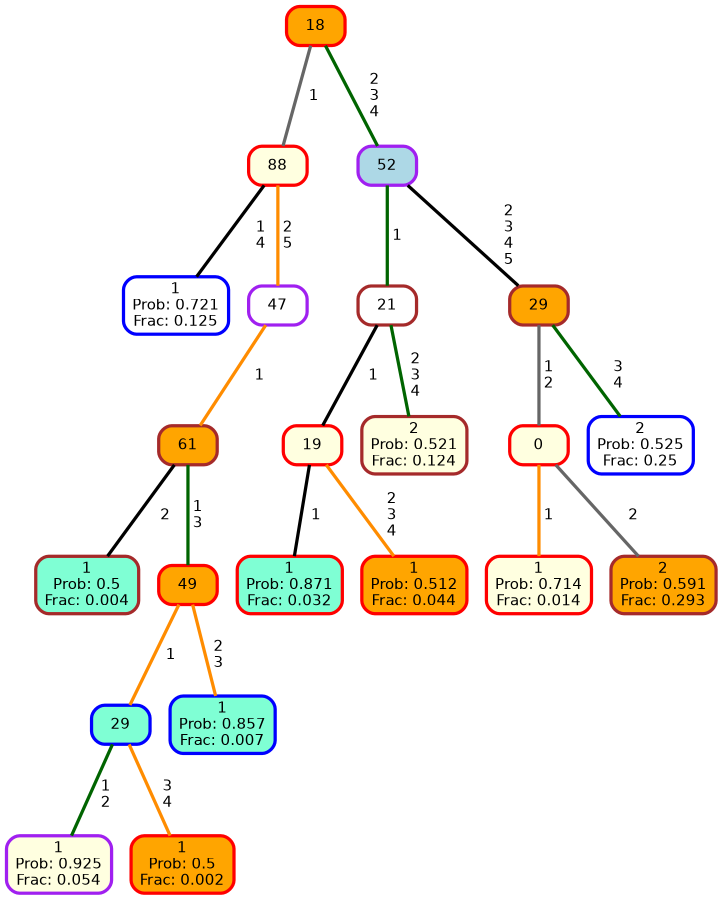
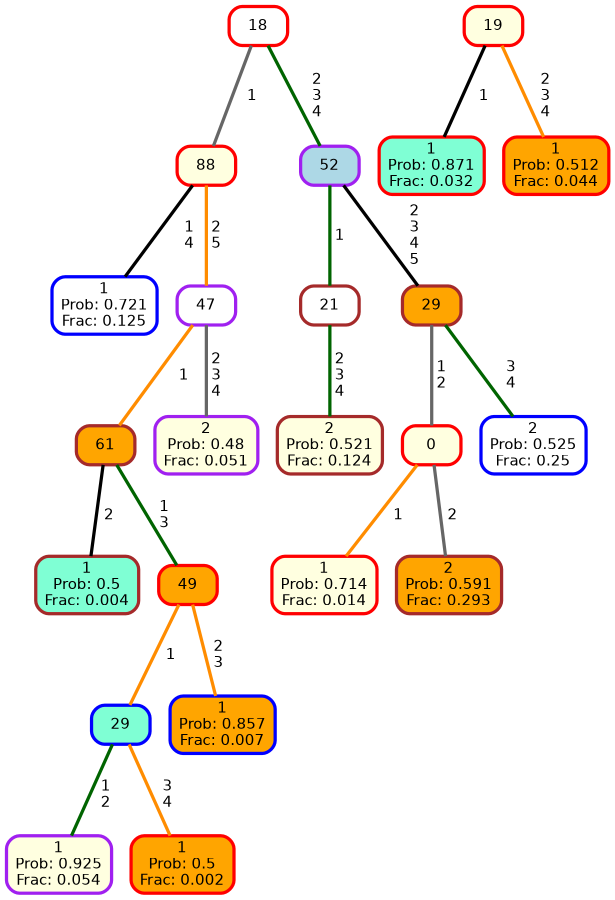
(316, 26) -> (258, 26)
(350, 375) -> none
none -> (206, 445)
(223, 725) -> (223, 725)
